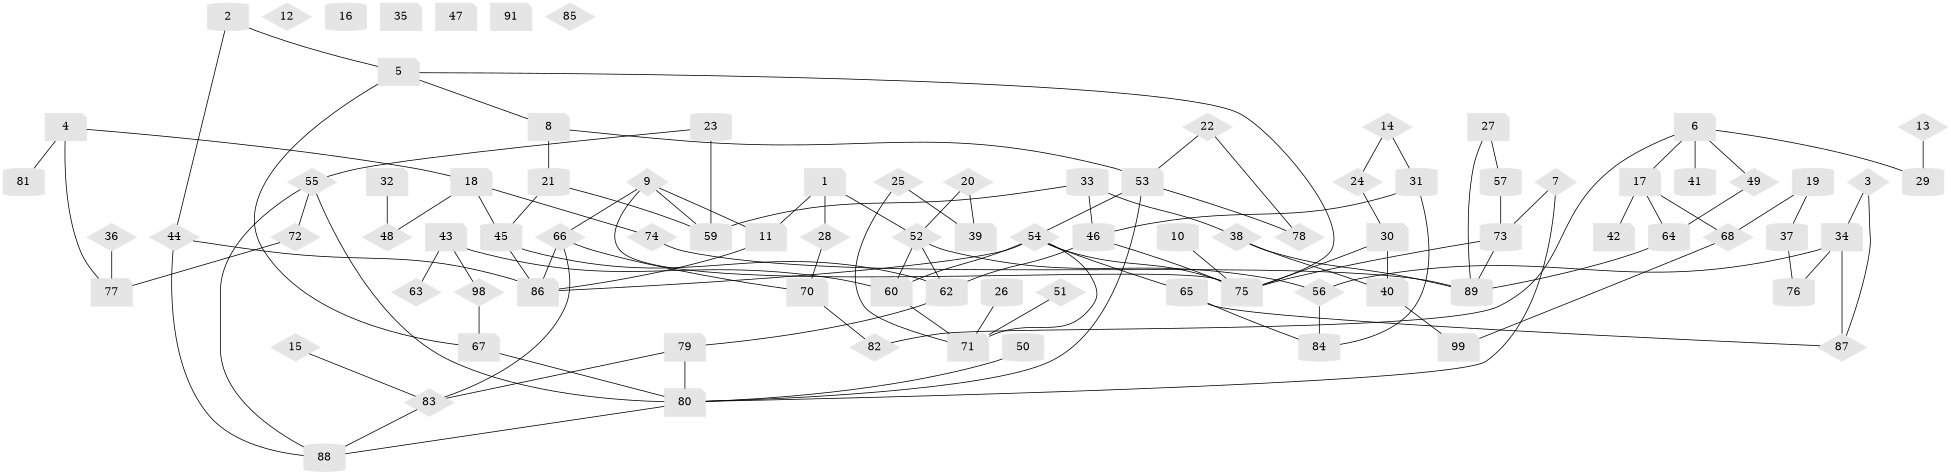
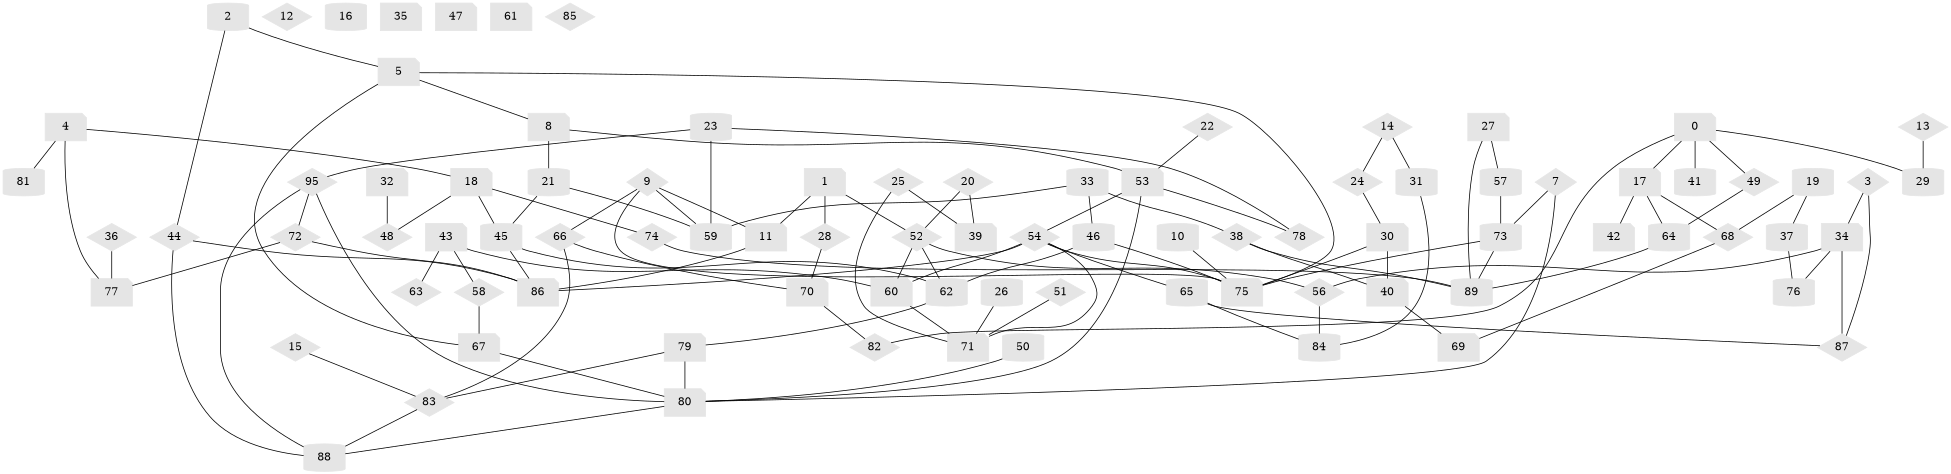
(511, 17) -> (511, 17)
(1695, 127) -> (1695, 127)
(312, 182) -> (312, 182)
(1253, 182) -> (1061, 150)
(1263, 214) -> none
(551, 261) -> (368, 253)
(479, 292) -> (479, 292)
(1459, 347) -> (1459, 347)
